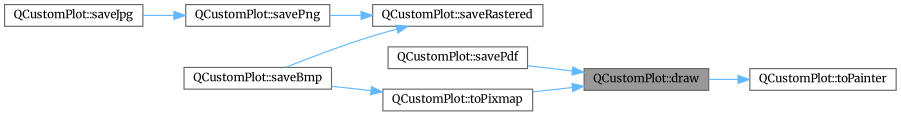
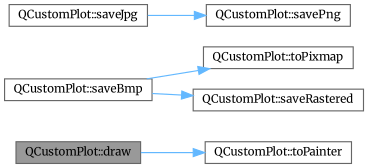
(345, 15) -> none
(458, 58) -> none
(552, 90) -> none
